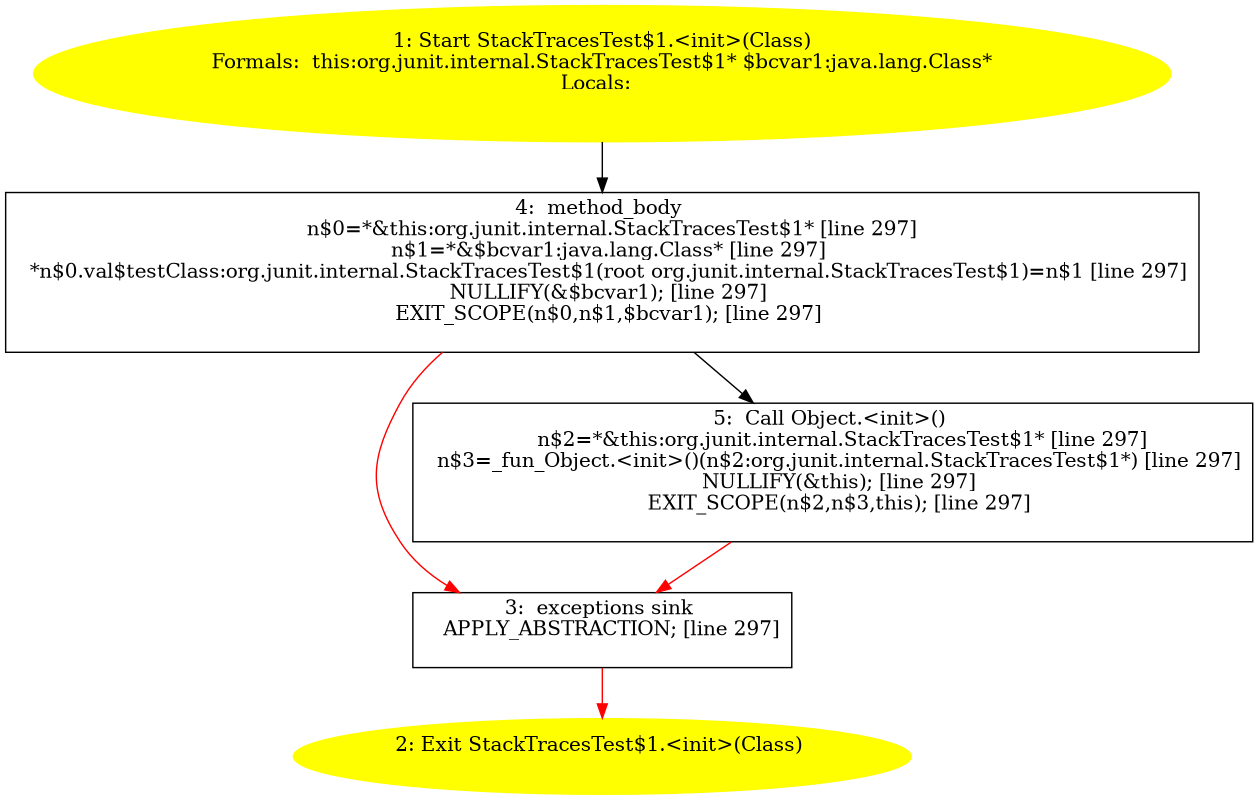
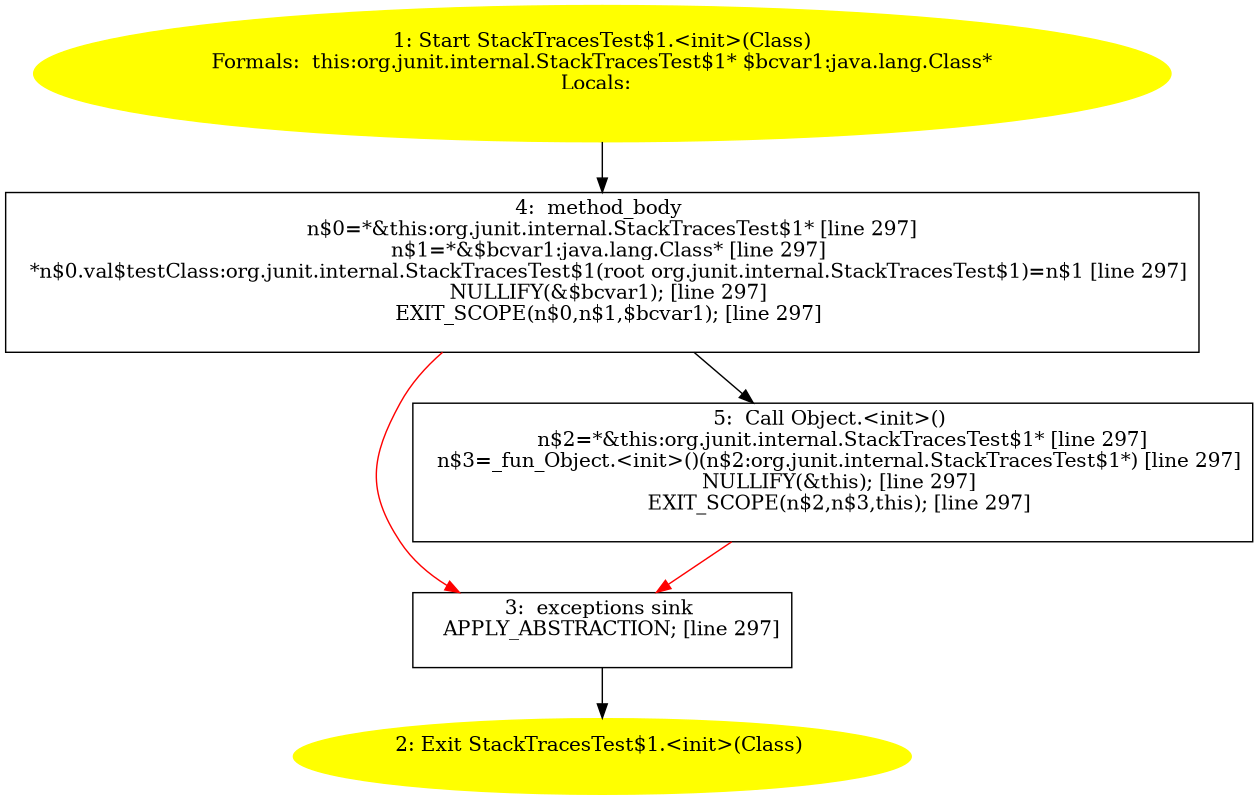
(602, 686) -> (602, 686)
